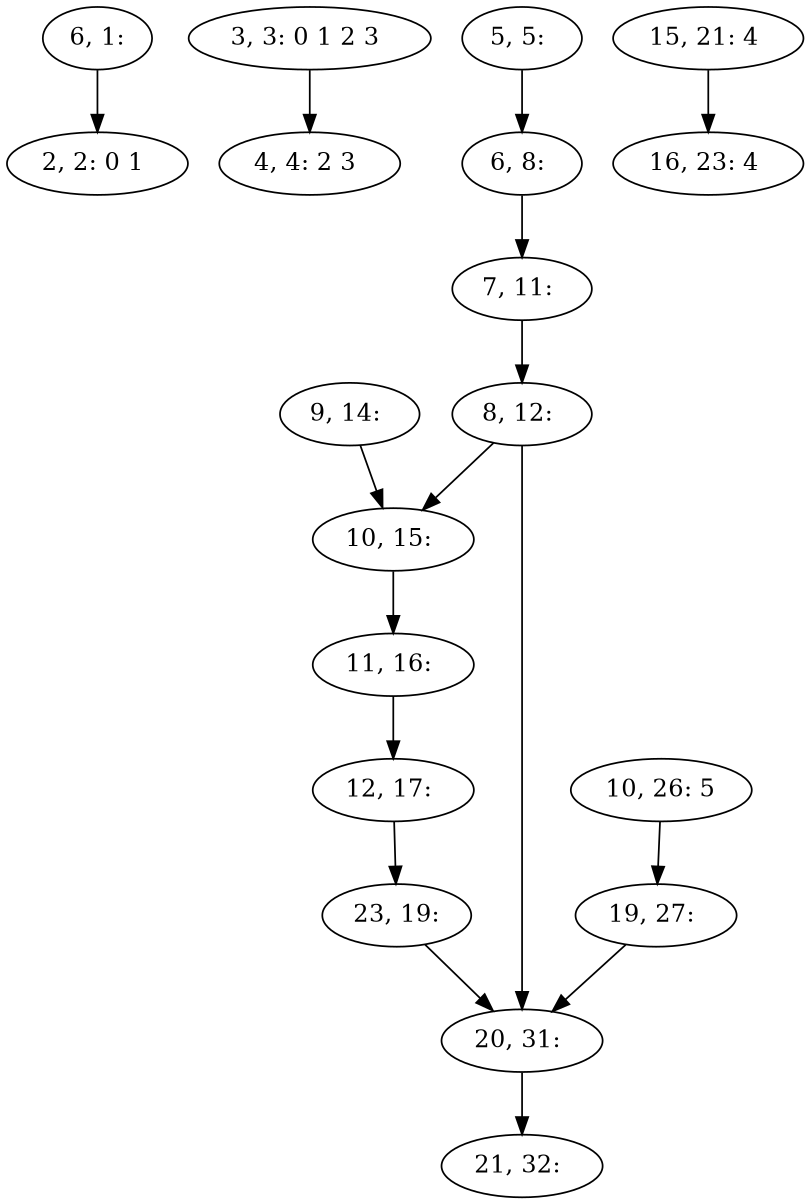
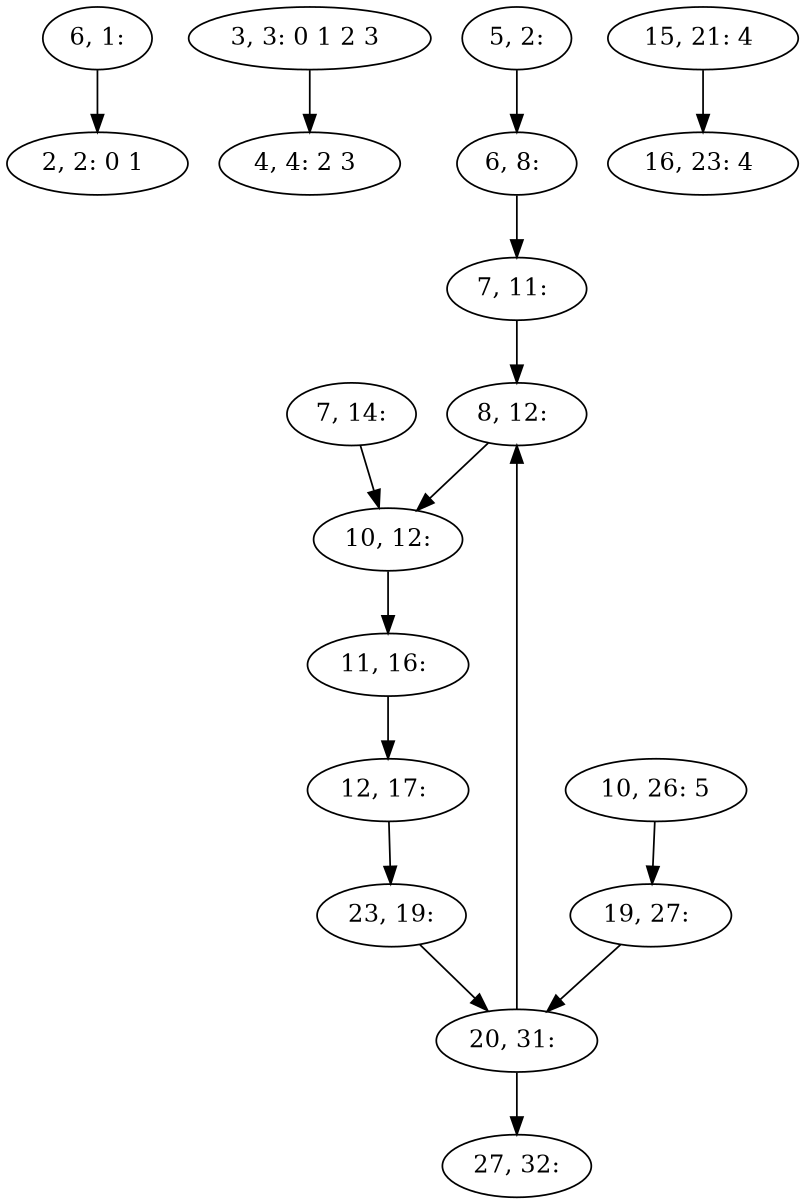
(522, 38) -> (517, 38)
(350, 414) -> (352, 414)
(393, 539) -> (388, 539)
(522, 719) -> (517, 736)
(522, 1166) -> (517, 1166)
